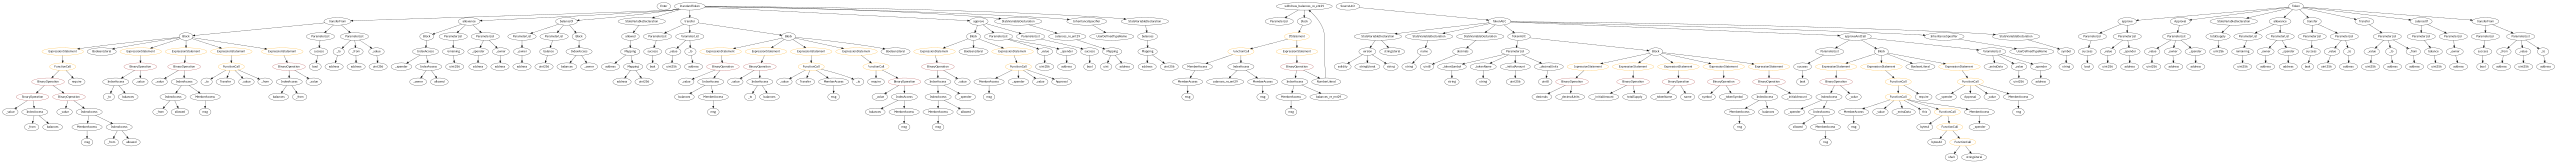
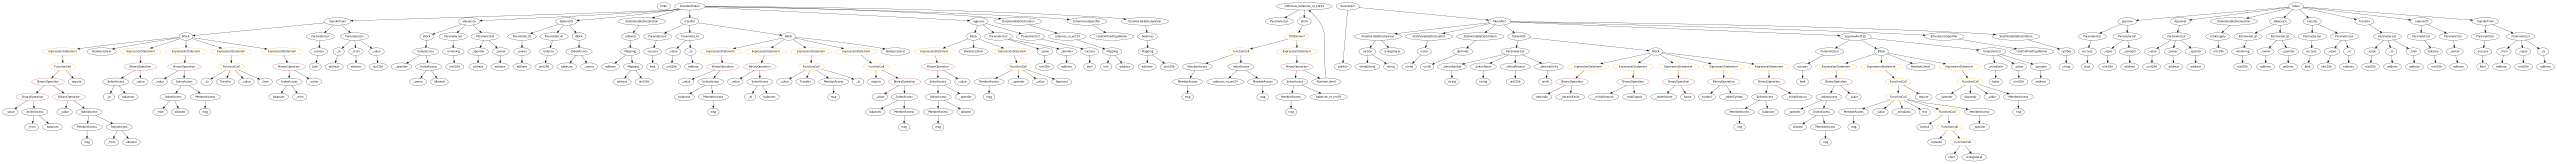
(1356, 59) -> (1345, 35)
none -> (1996, 82)
